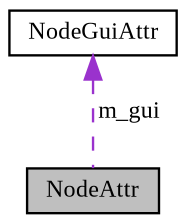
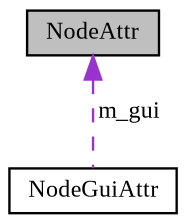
(93, 124) -> (93, 124)
